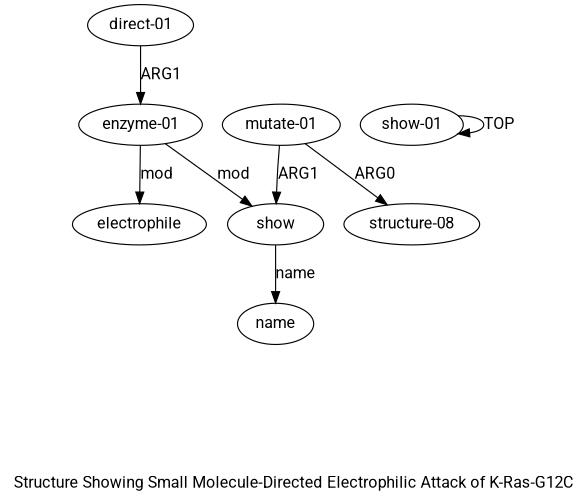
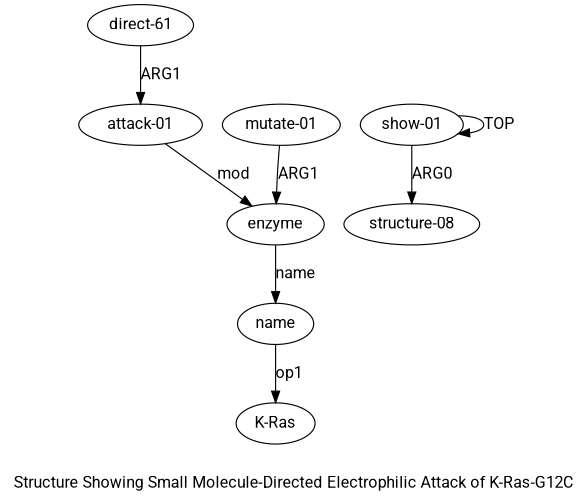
(141, 25) -> (141, 25)
(141, 125) -> (141, 125)
(342, 171) -> (412, 169)
(139, 224) -> none
(276, 224) -> (276, 224)
none -> (276, 423)
